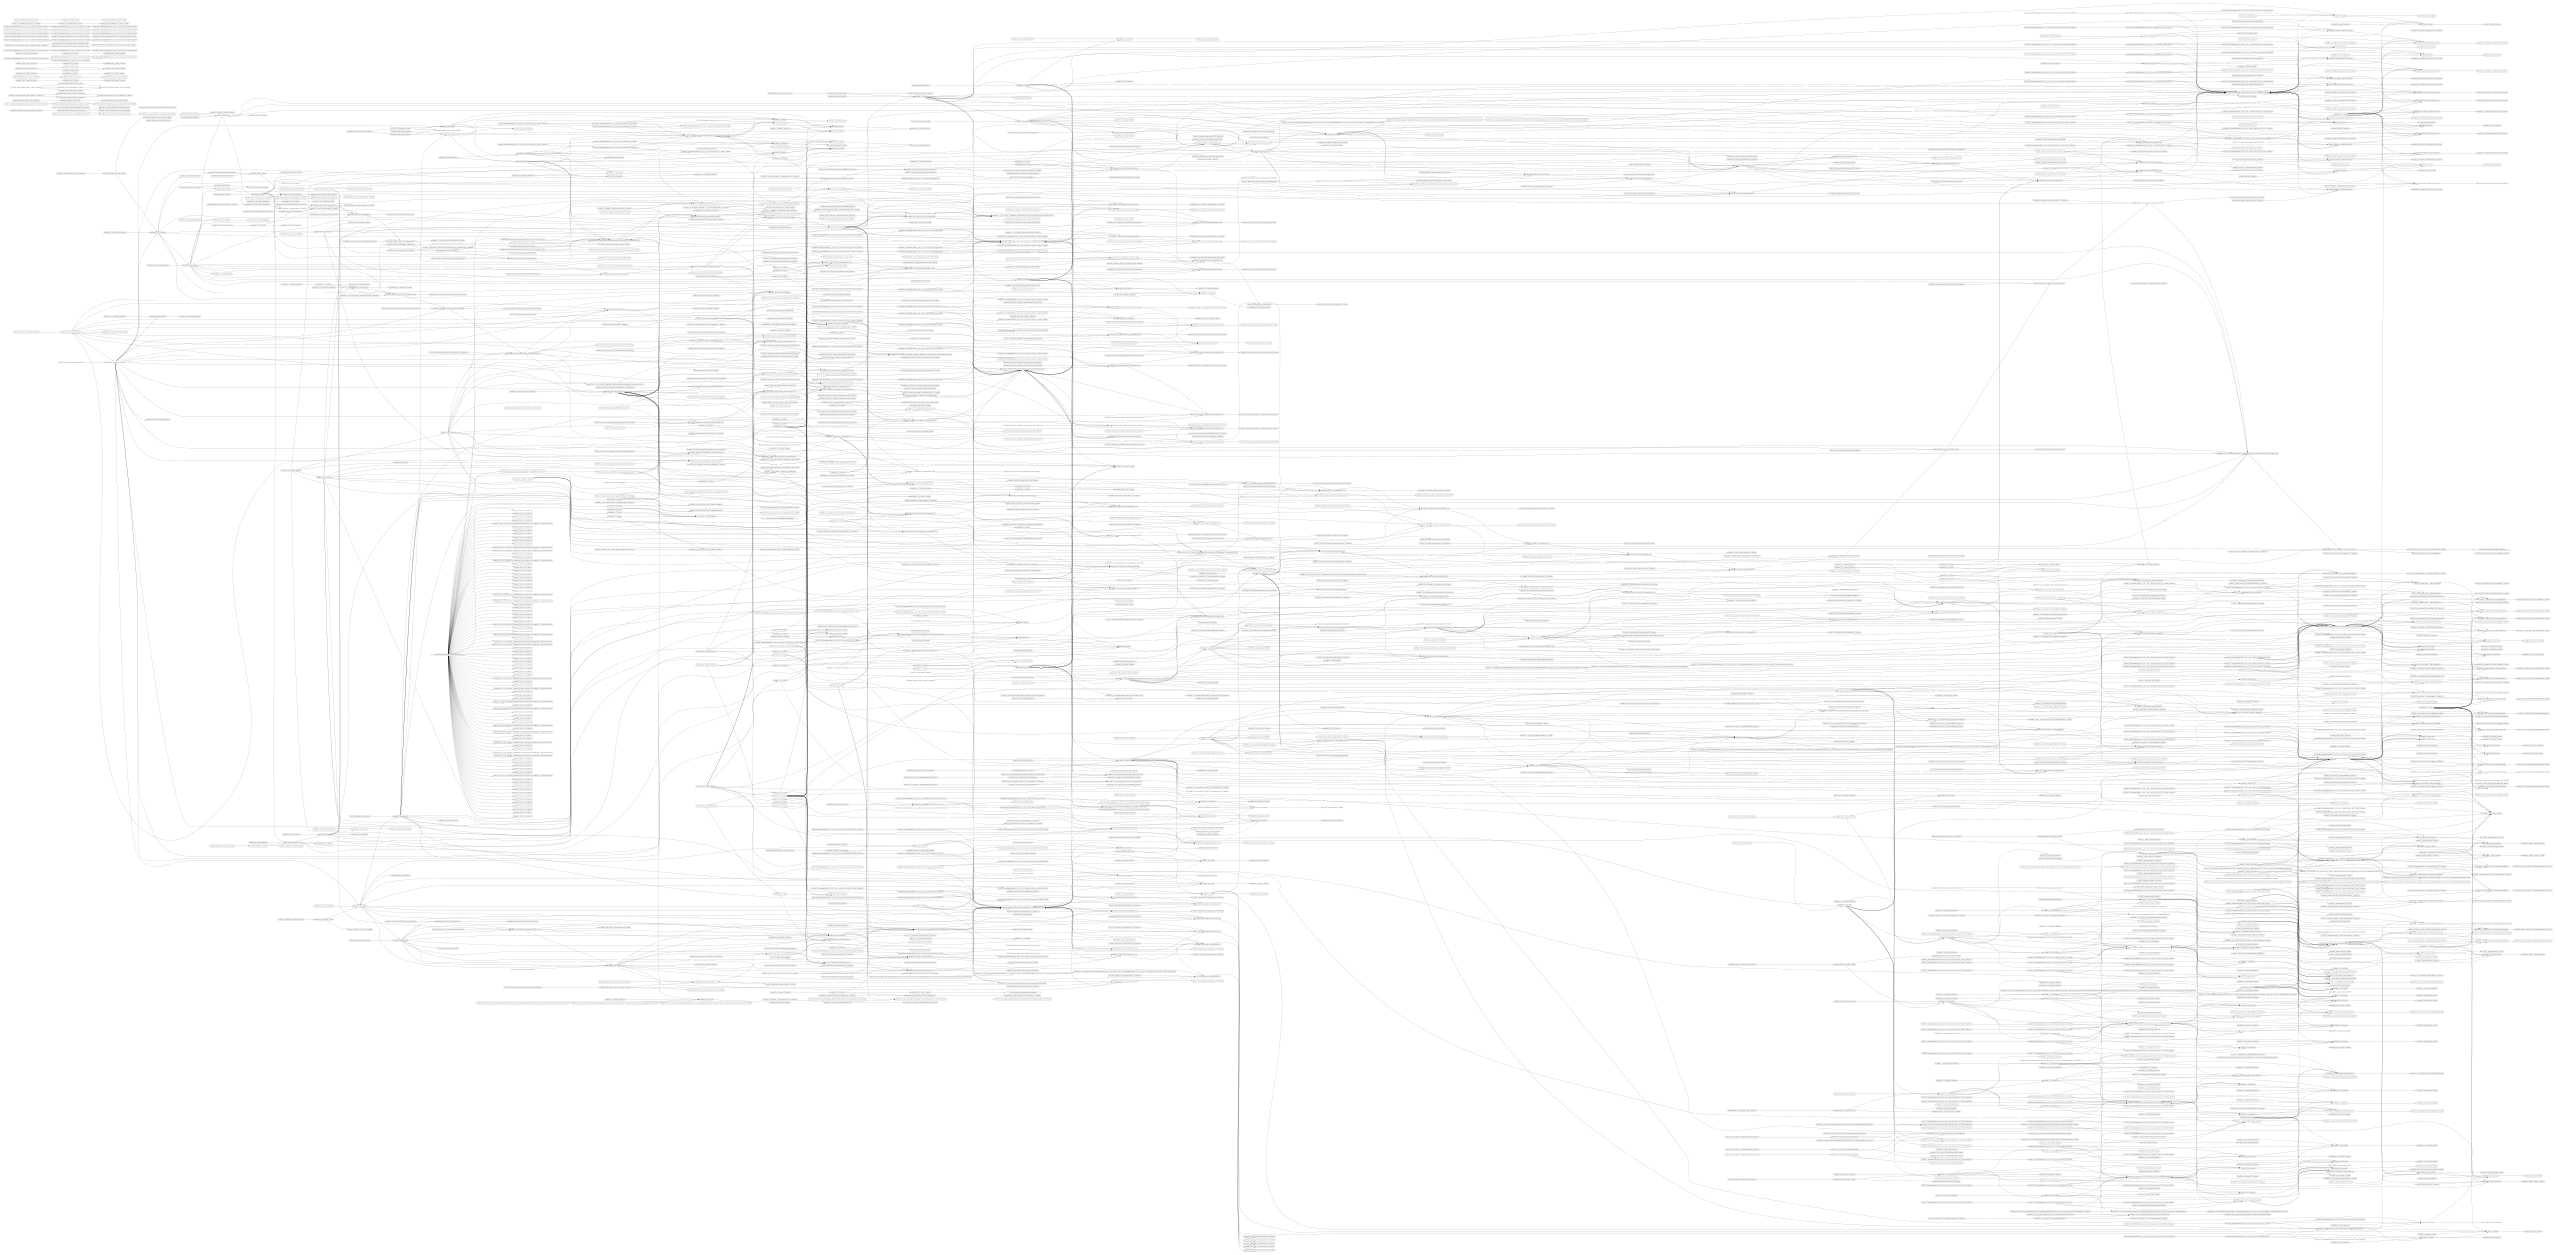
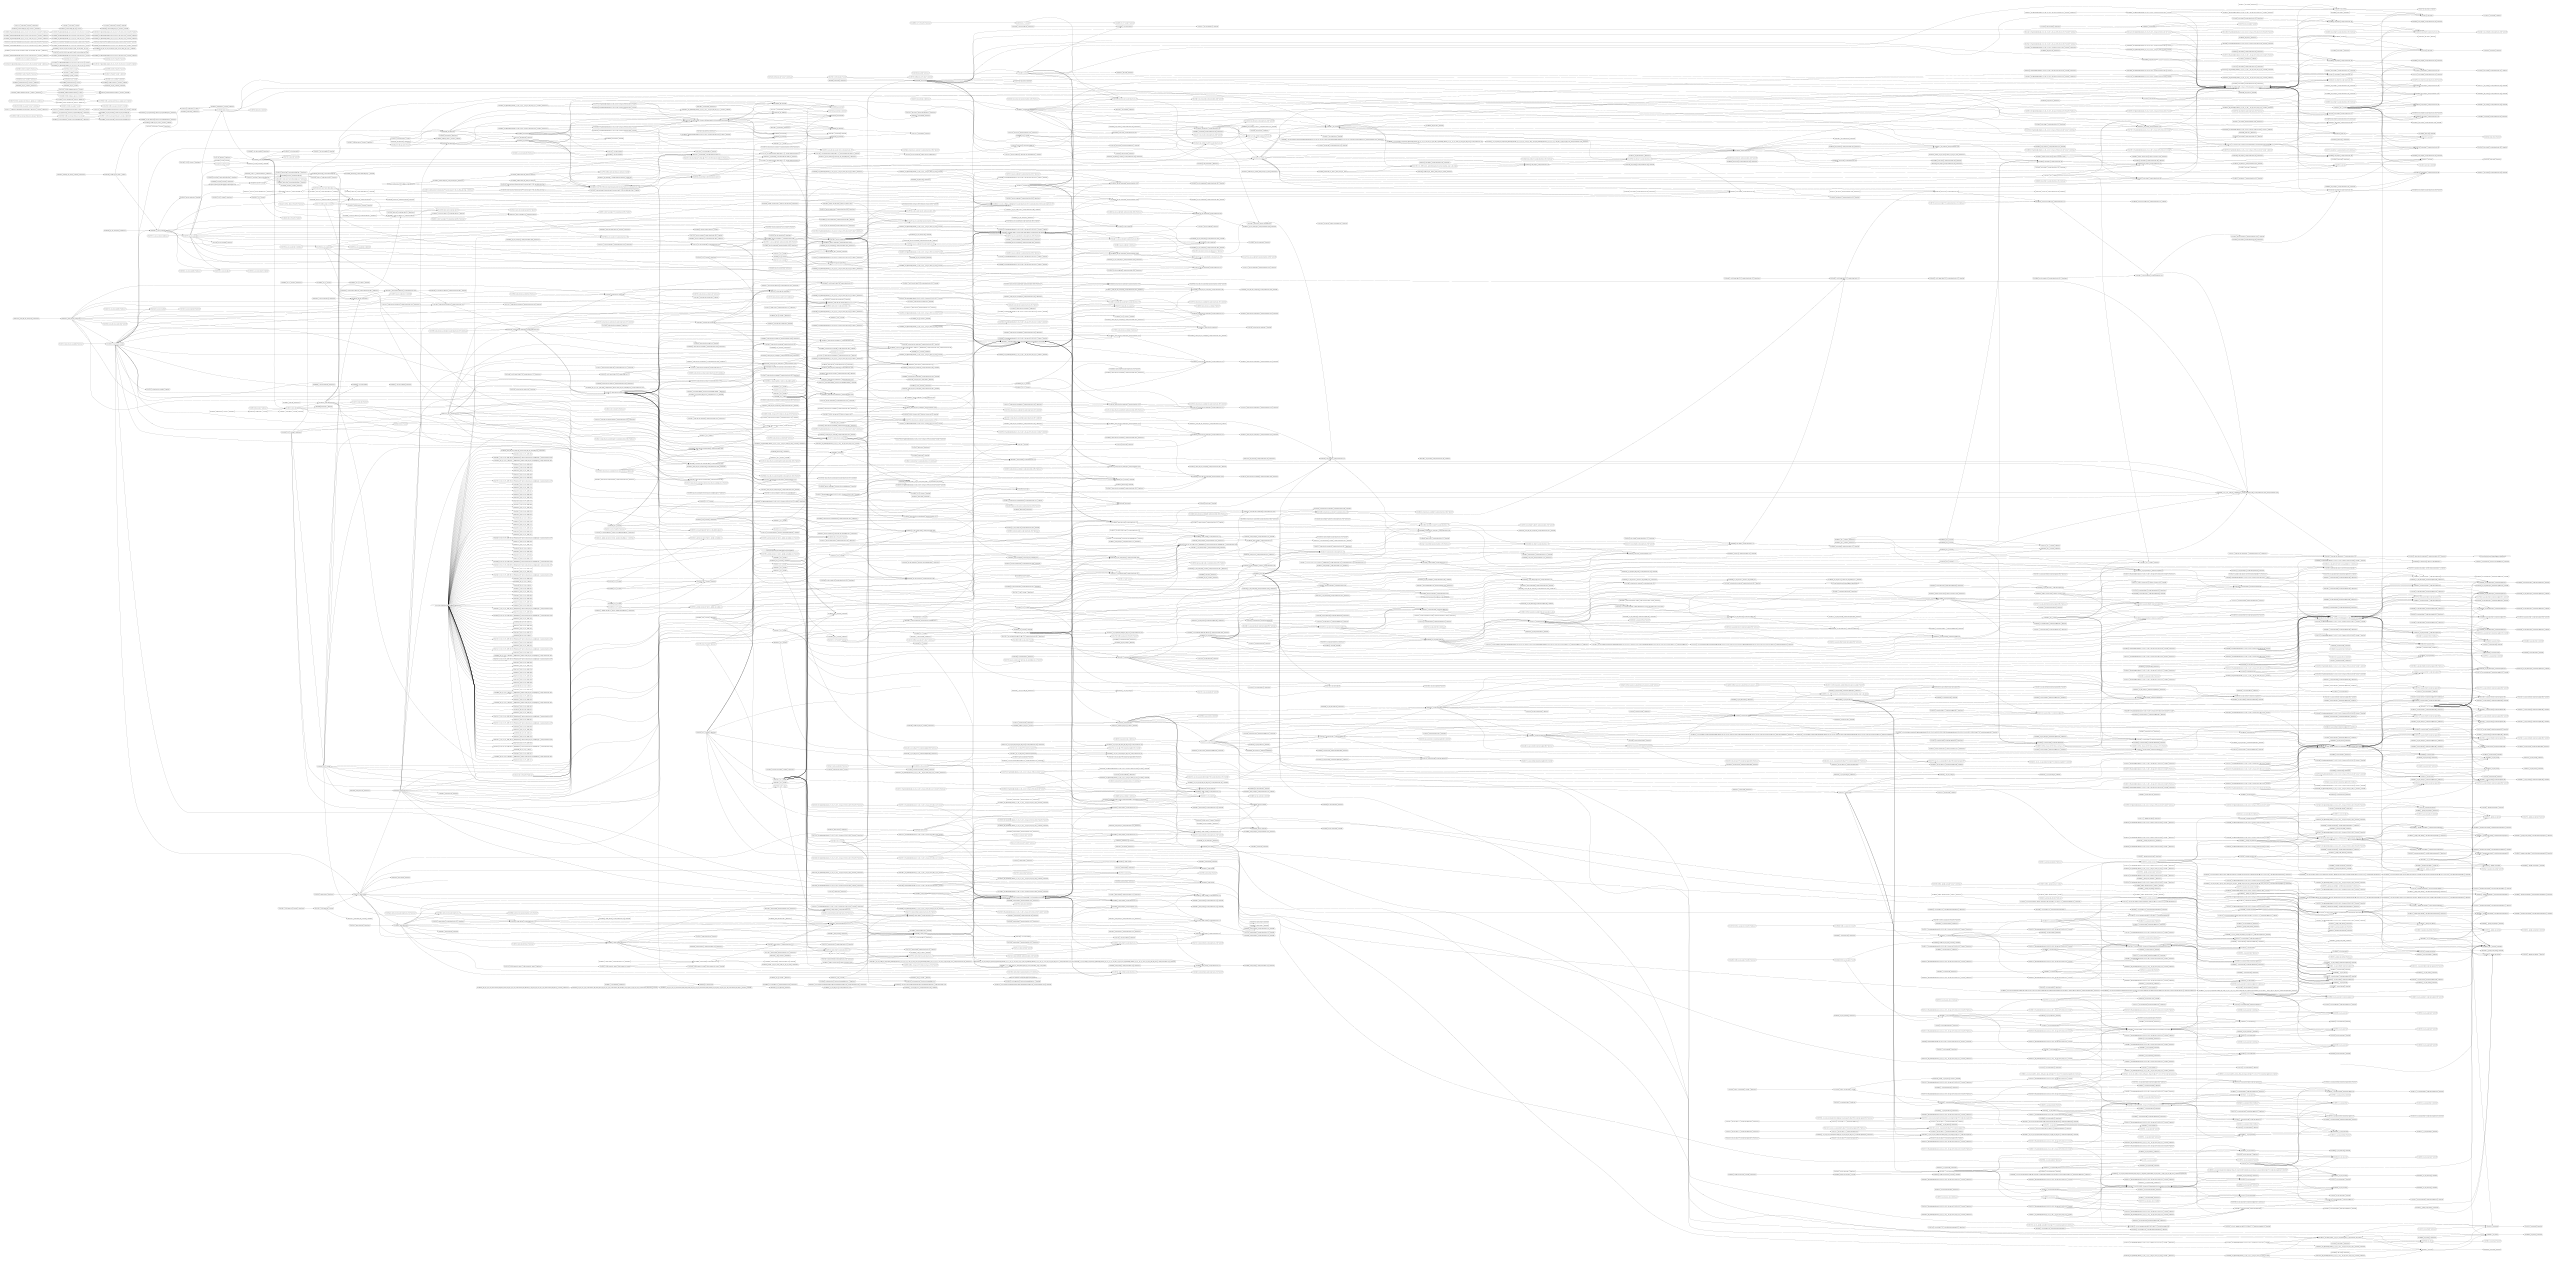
none -> (2340, 1135)
